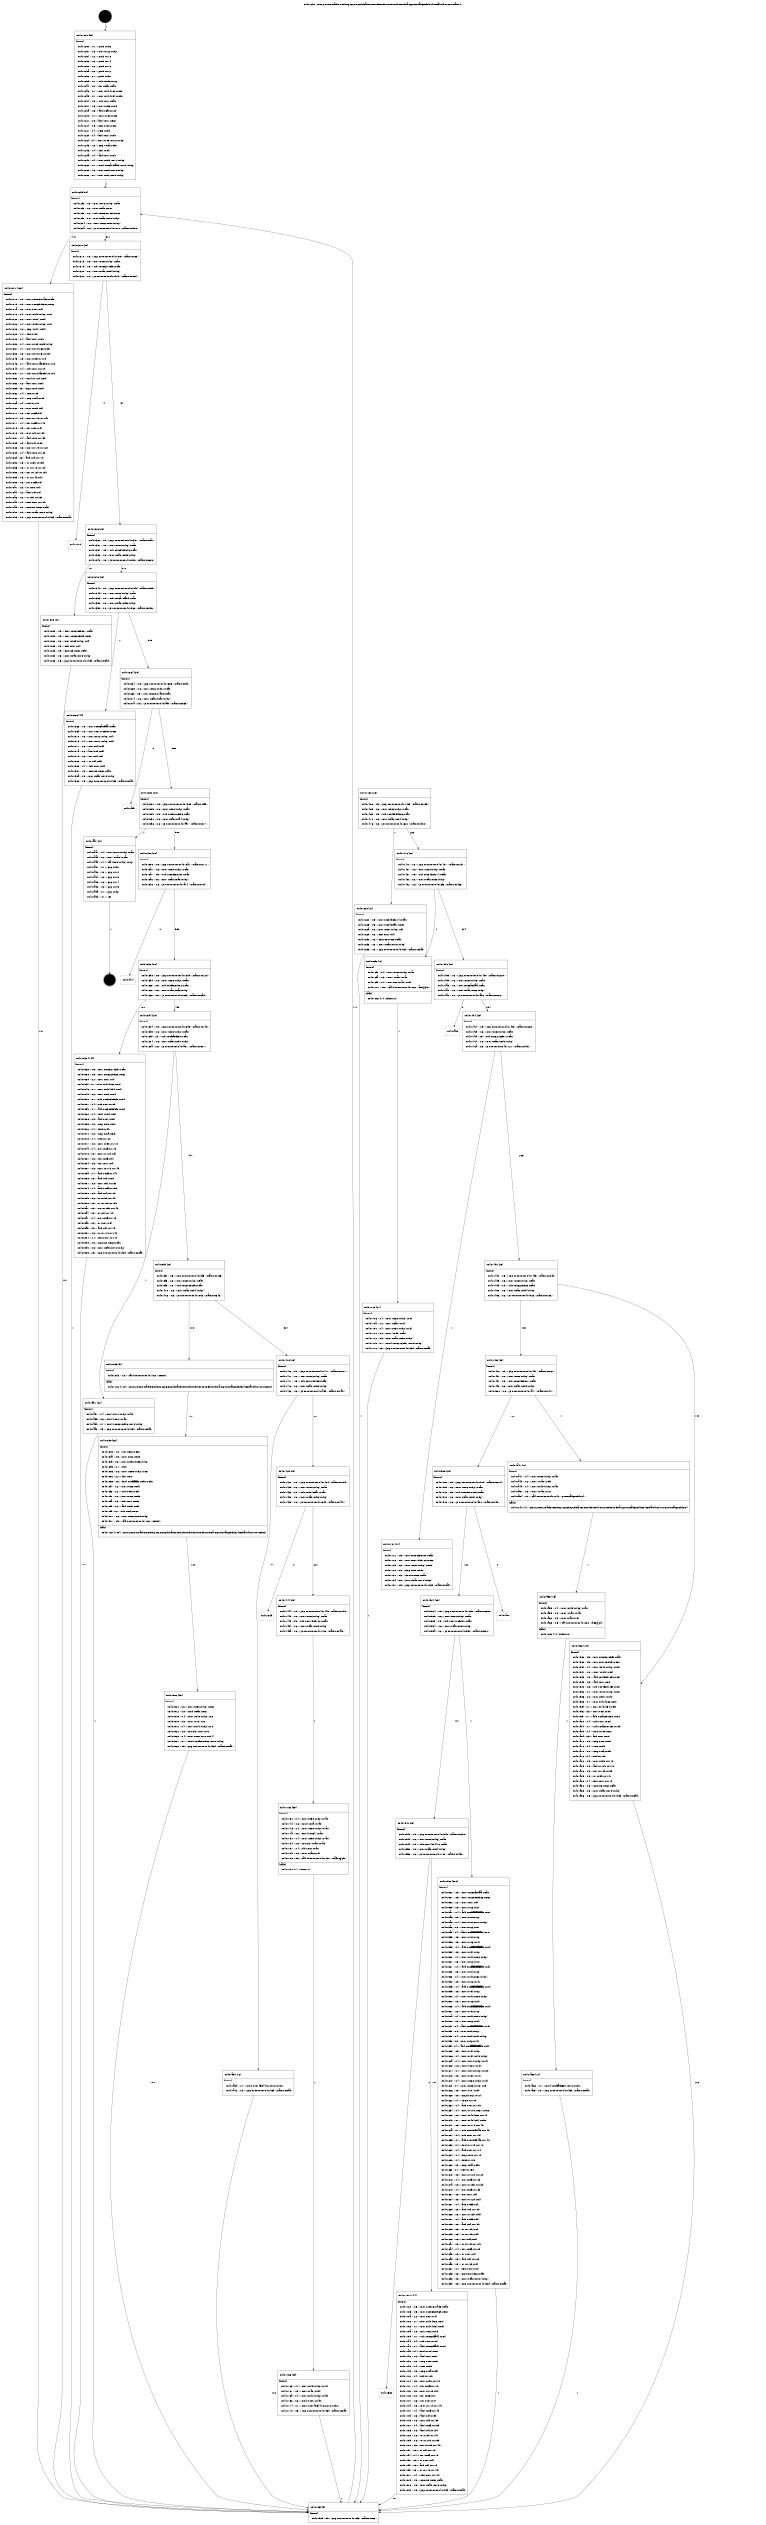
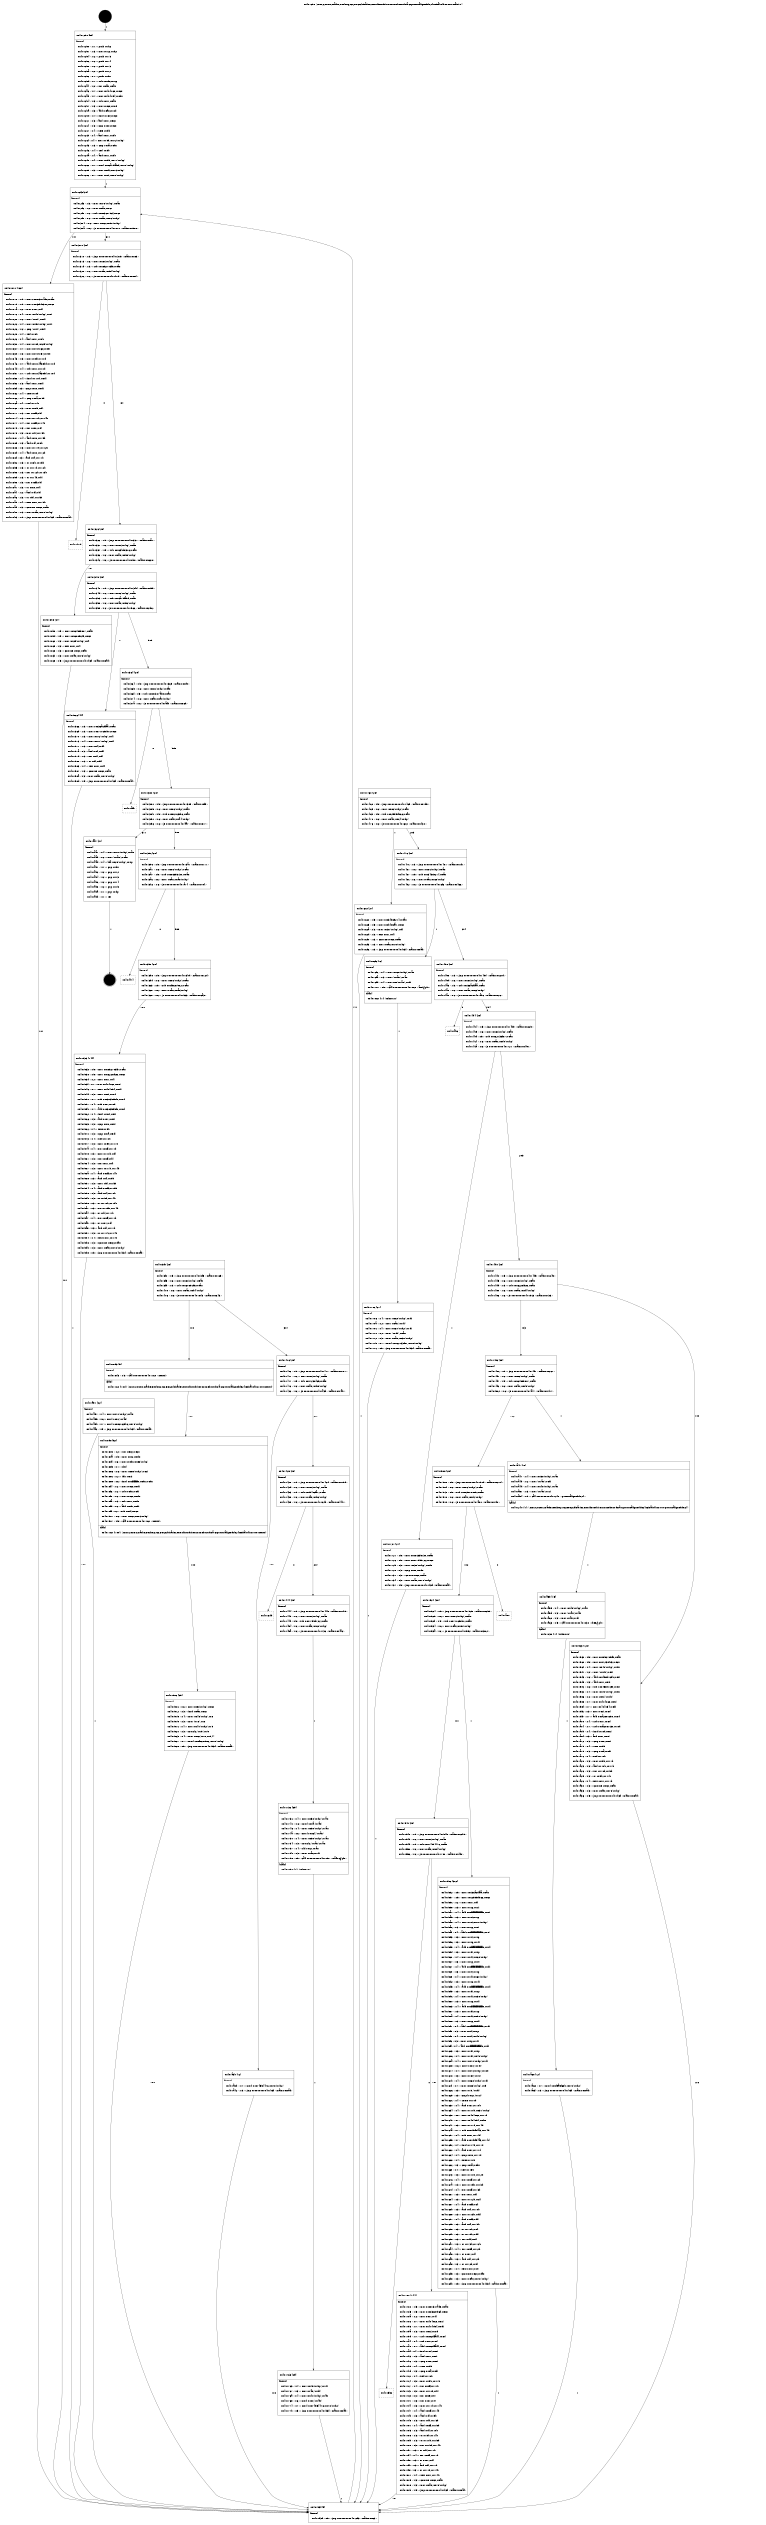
(121, 568) -> none
(144, 833) -> (144, 833)
(174, 1031) -> none
none -> (374, 2044)
